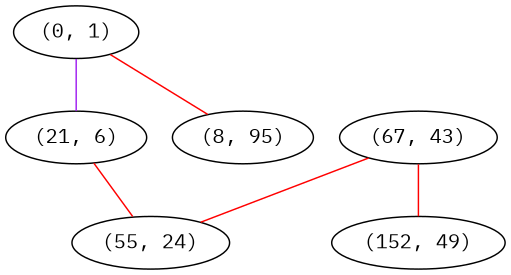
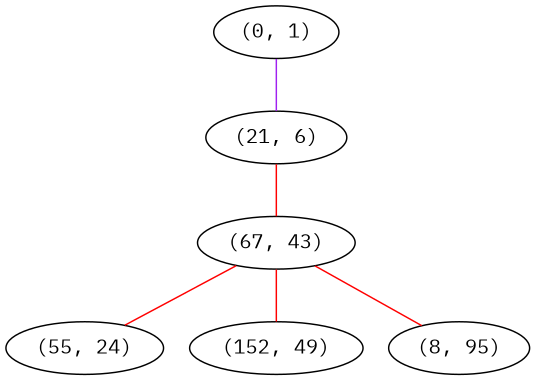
(159, 84) -> (368, 296)
(113, 190) -> (276, 190)
